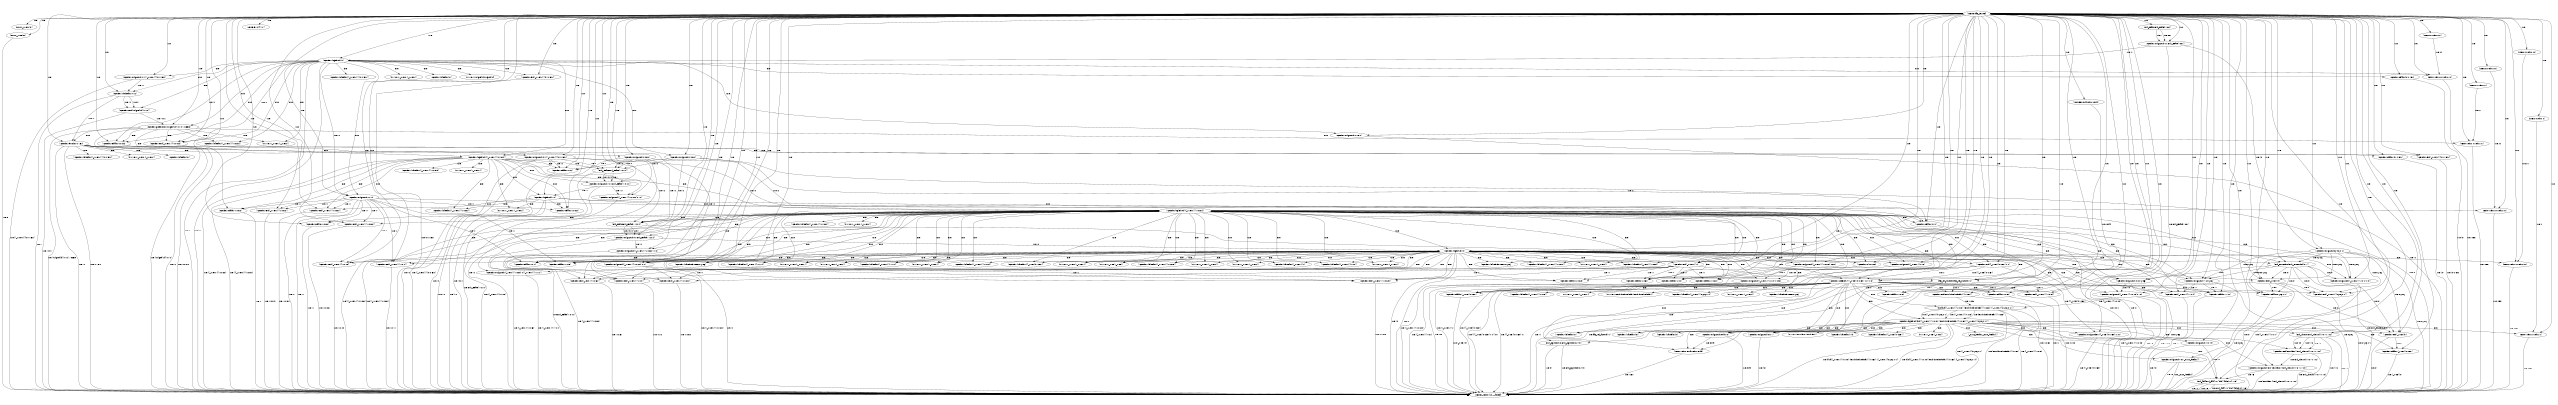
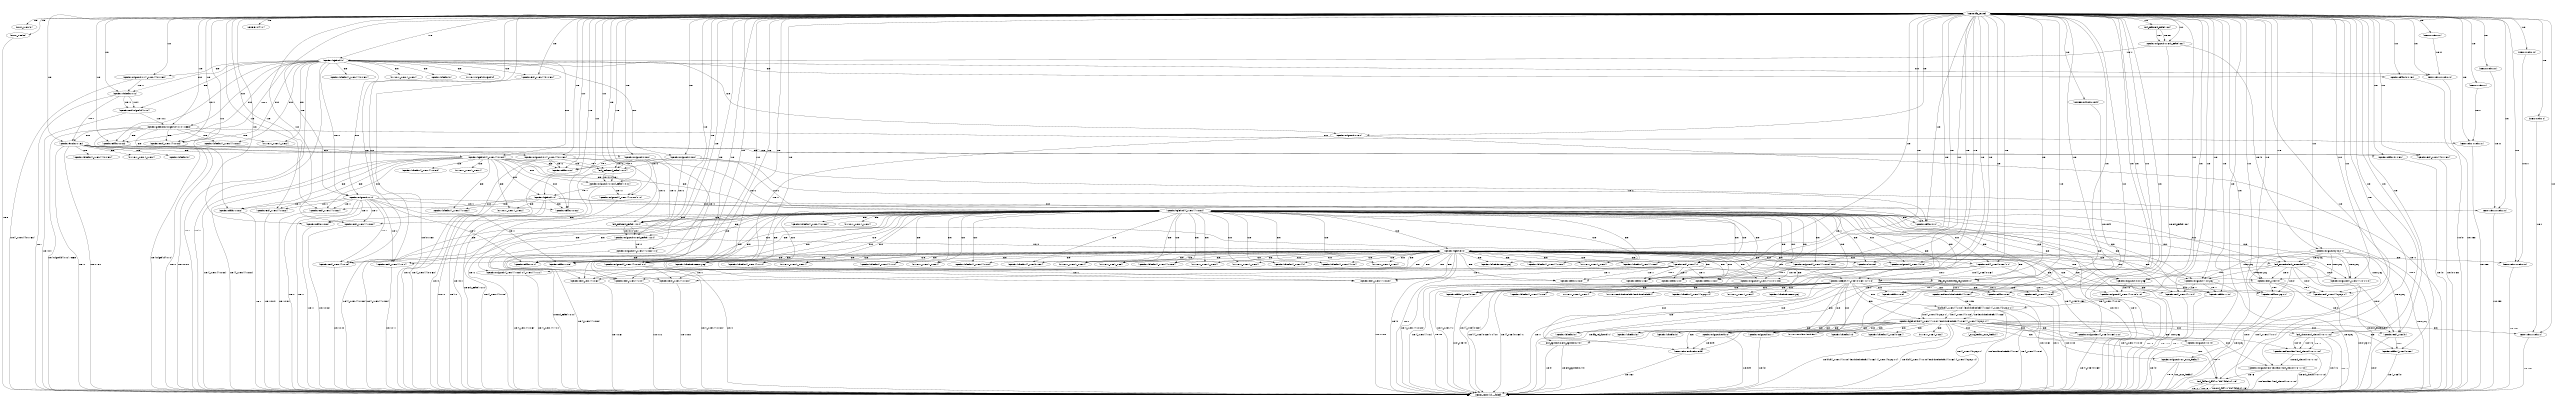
(18, 35) -> (18, 35)
none -> (960, 156)
(833, 264) -> none
